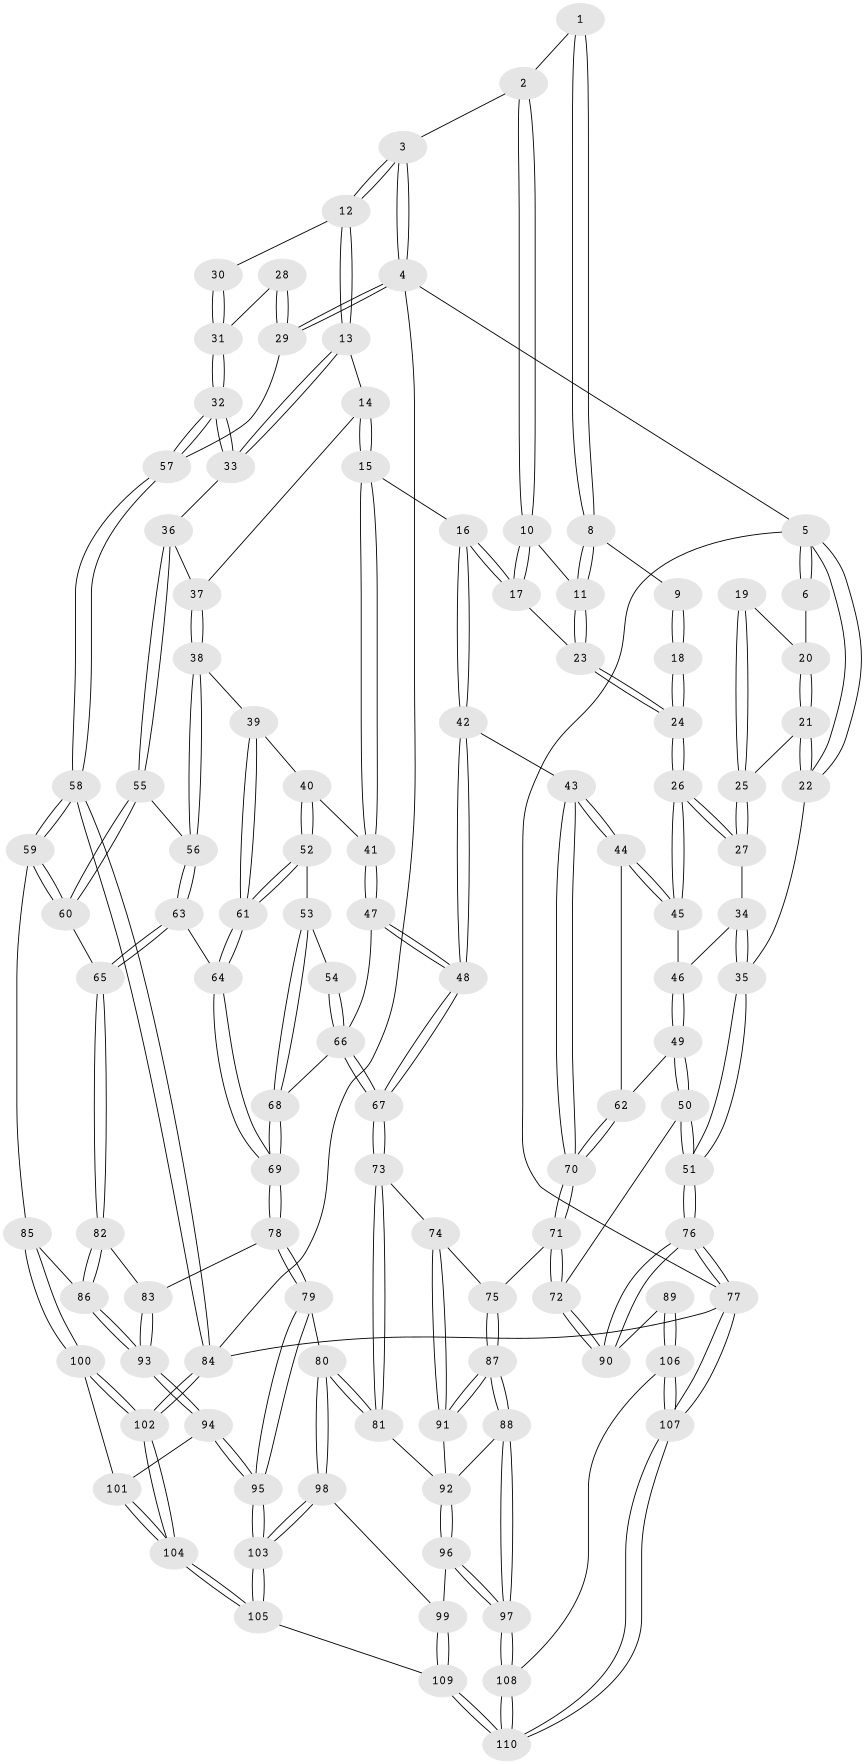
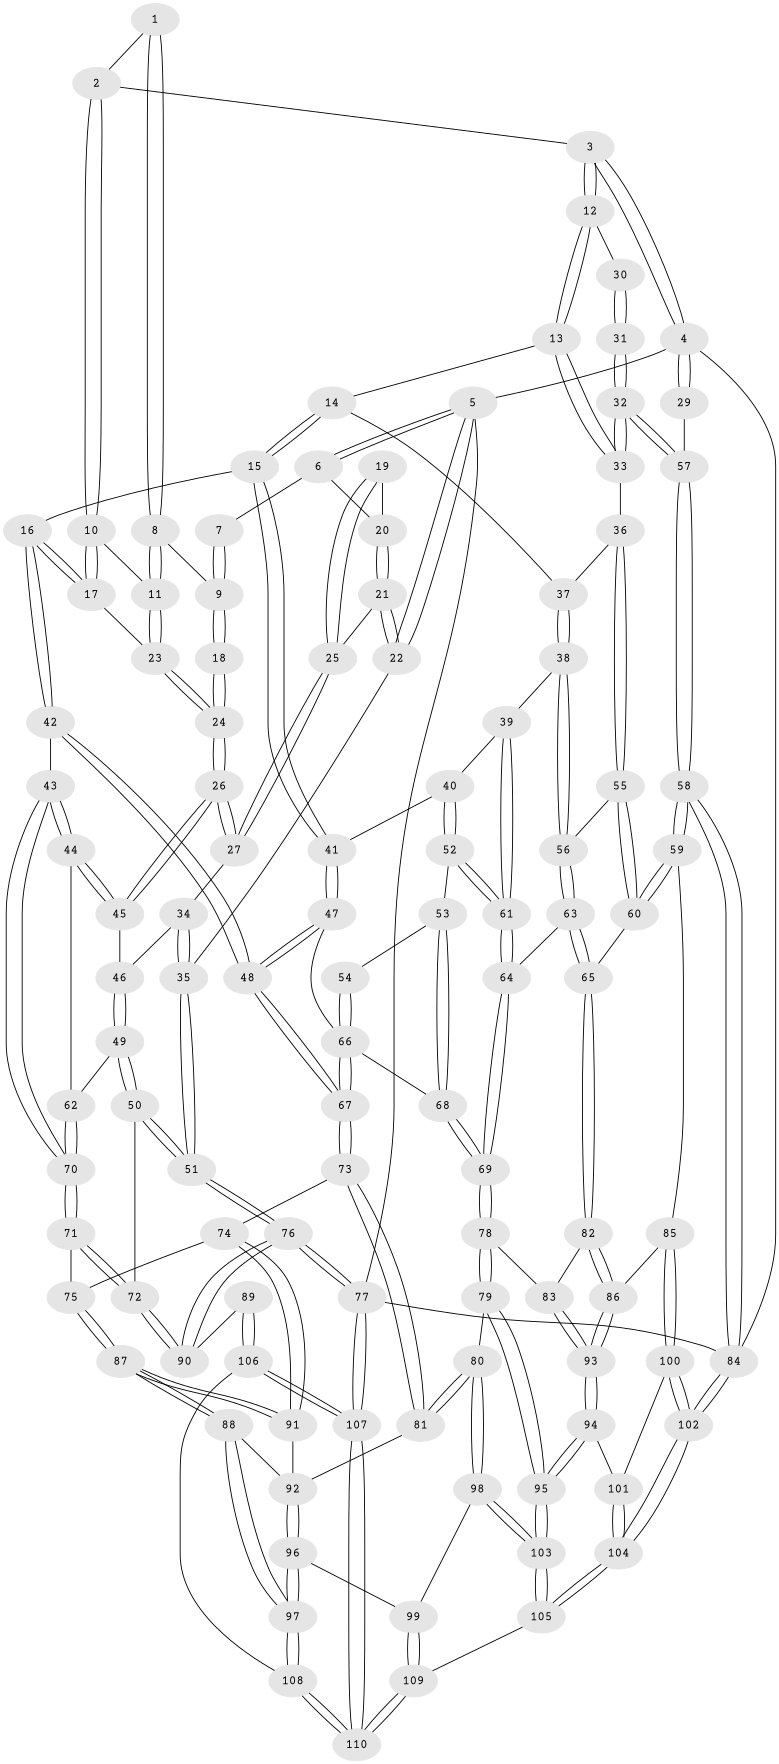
(282, 275) -> none
none -> (219, 531)
